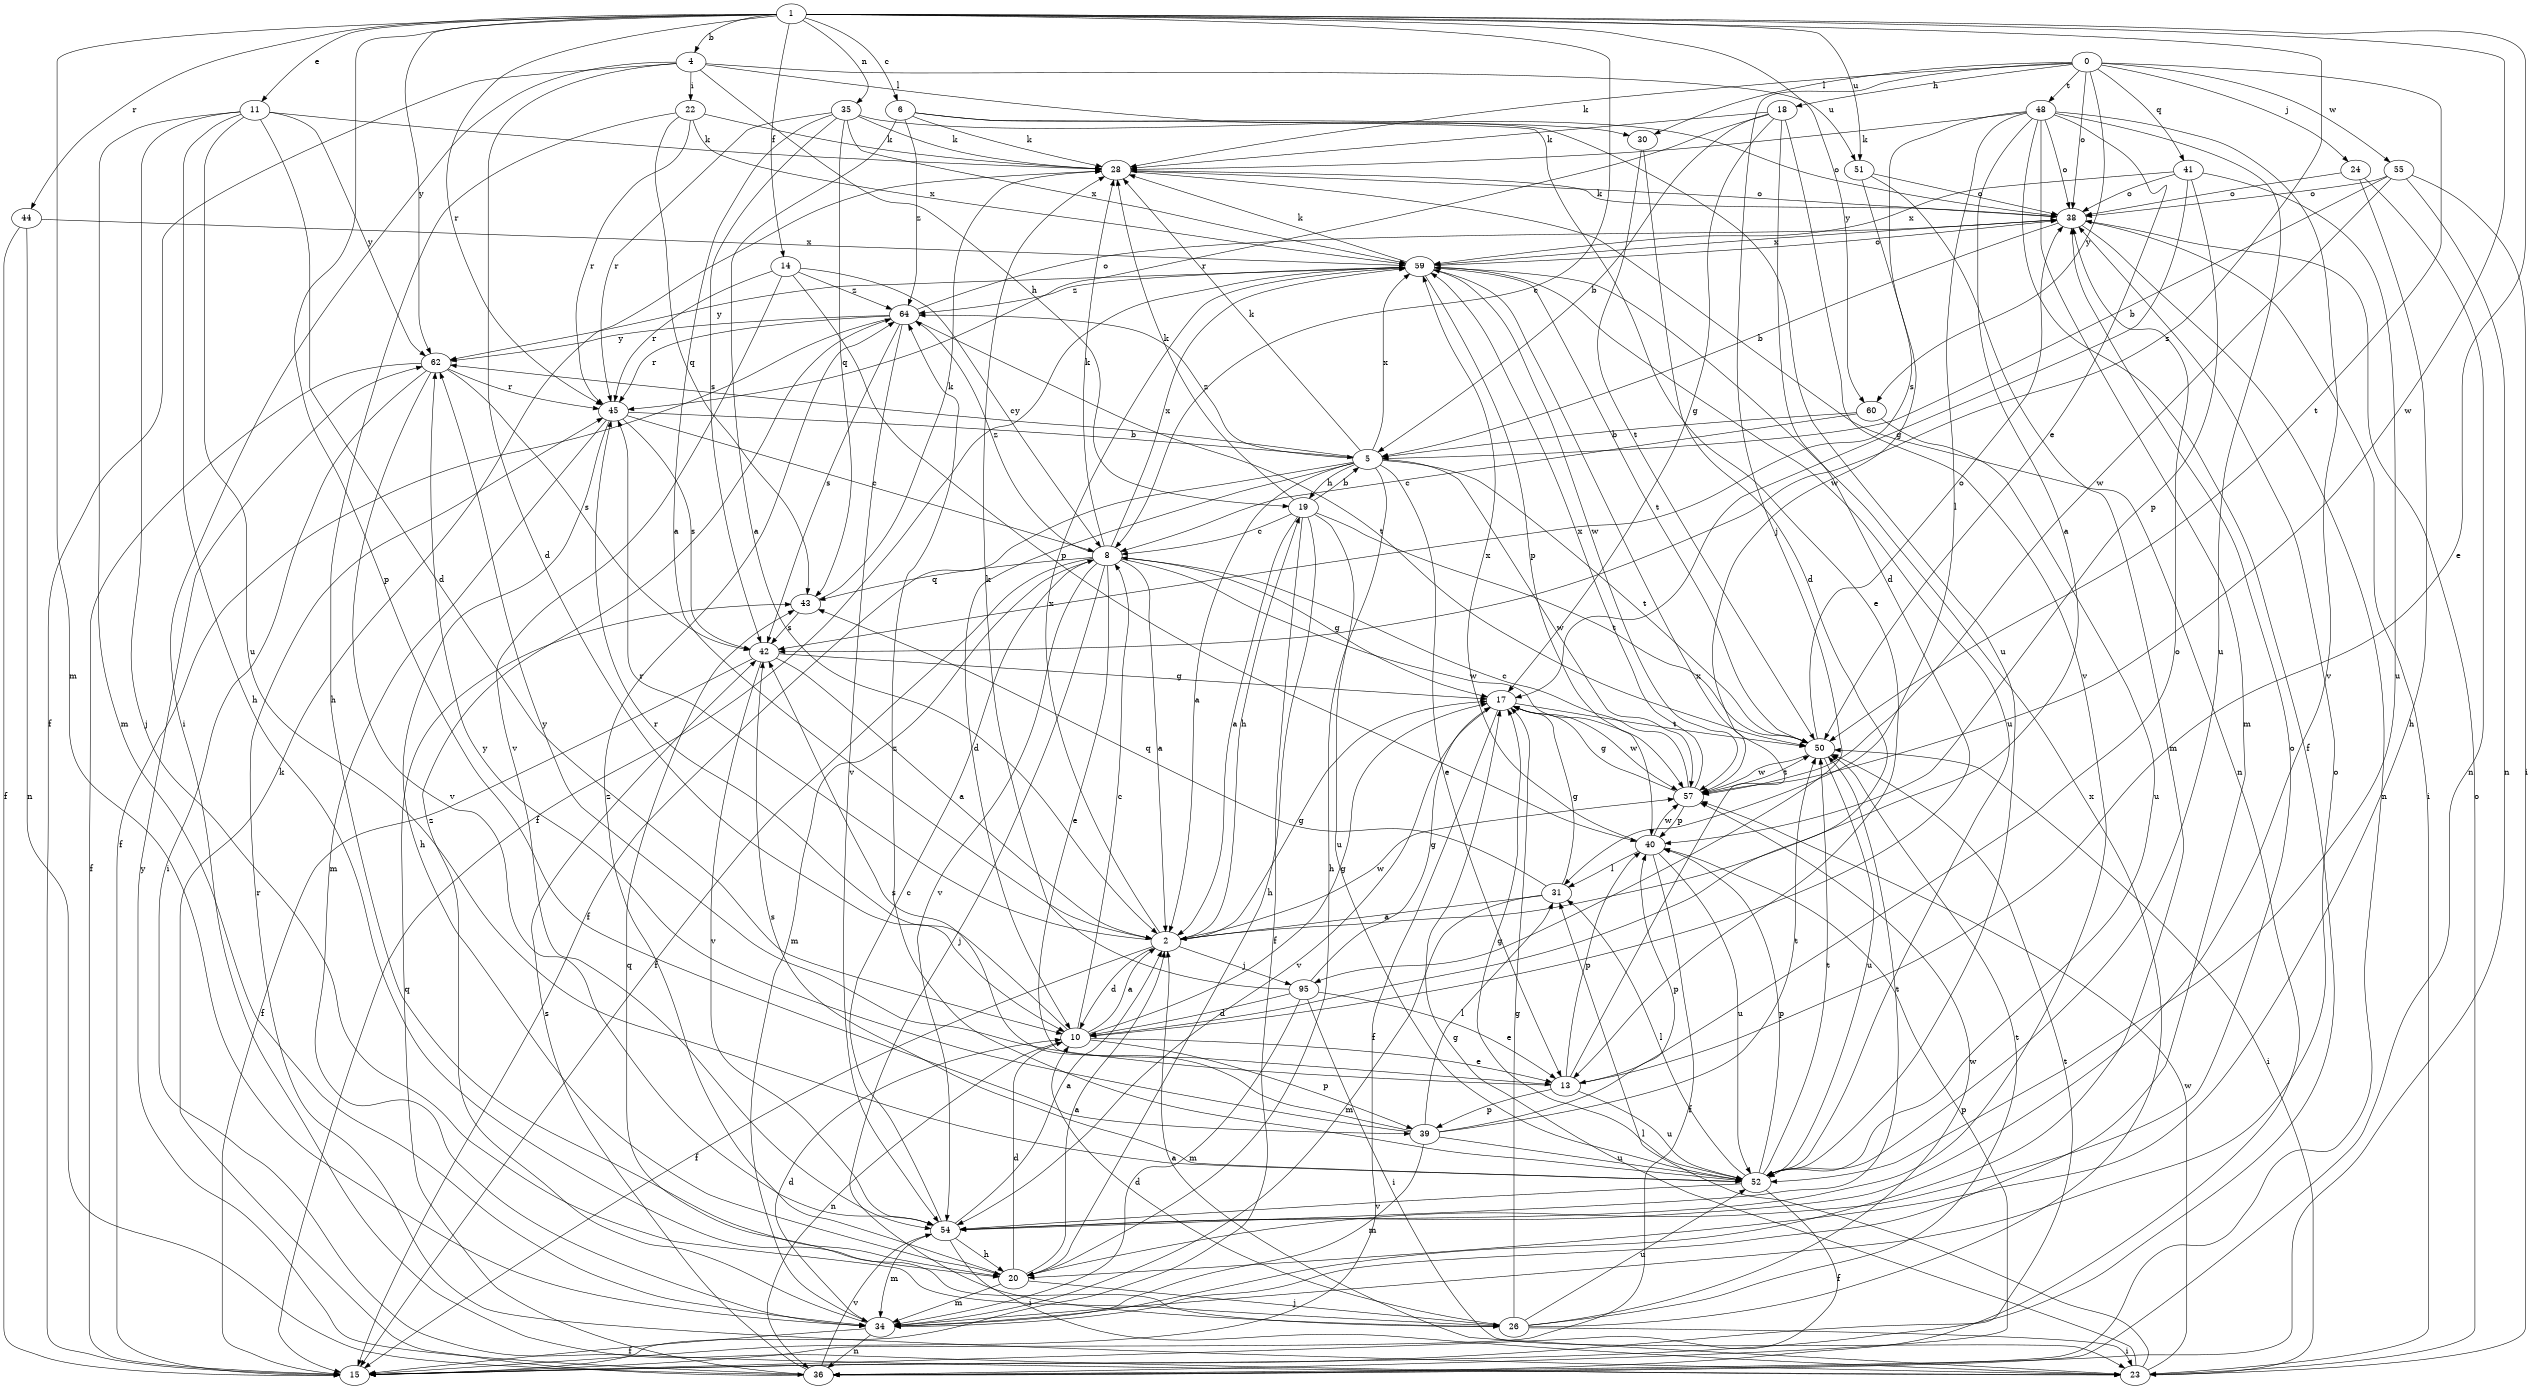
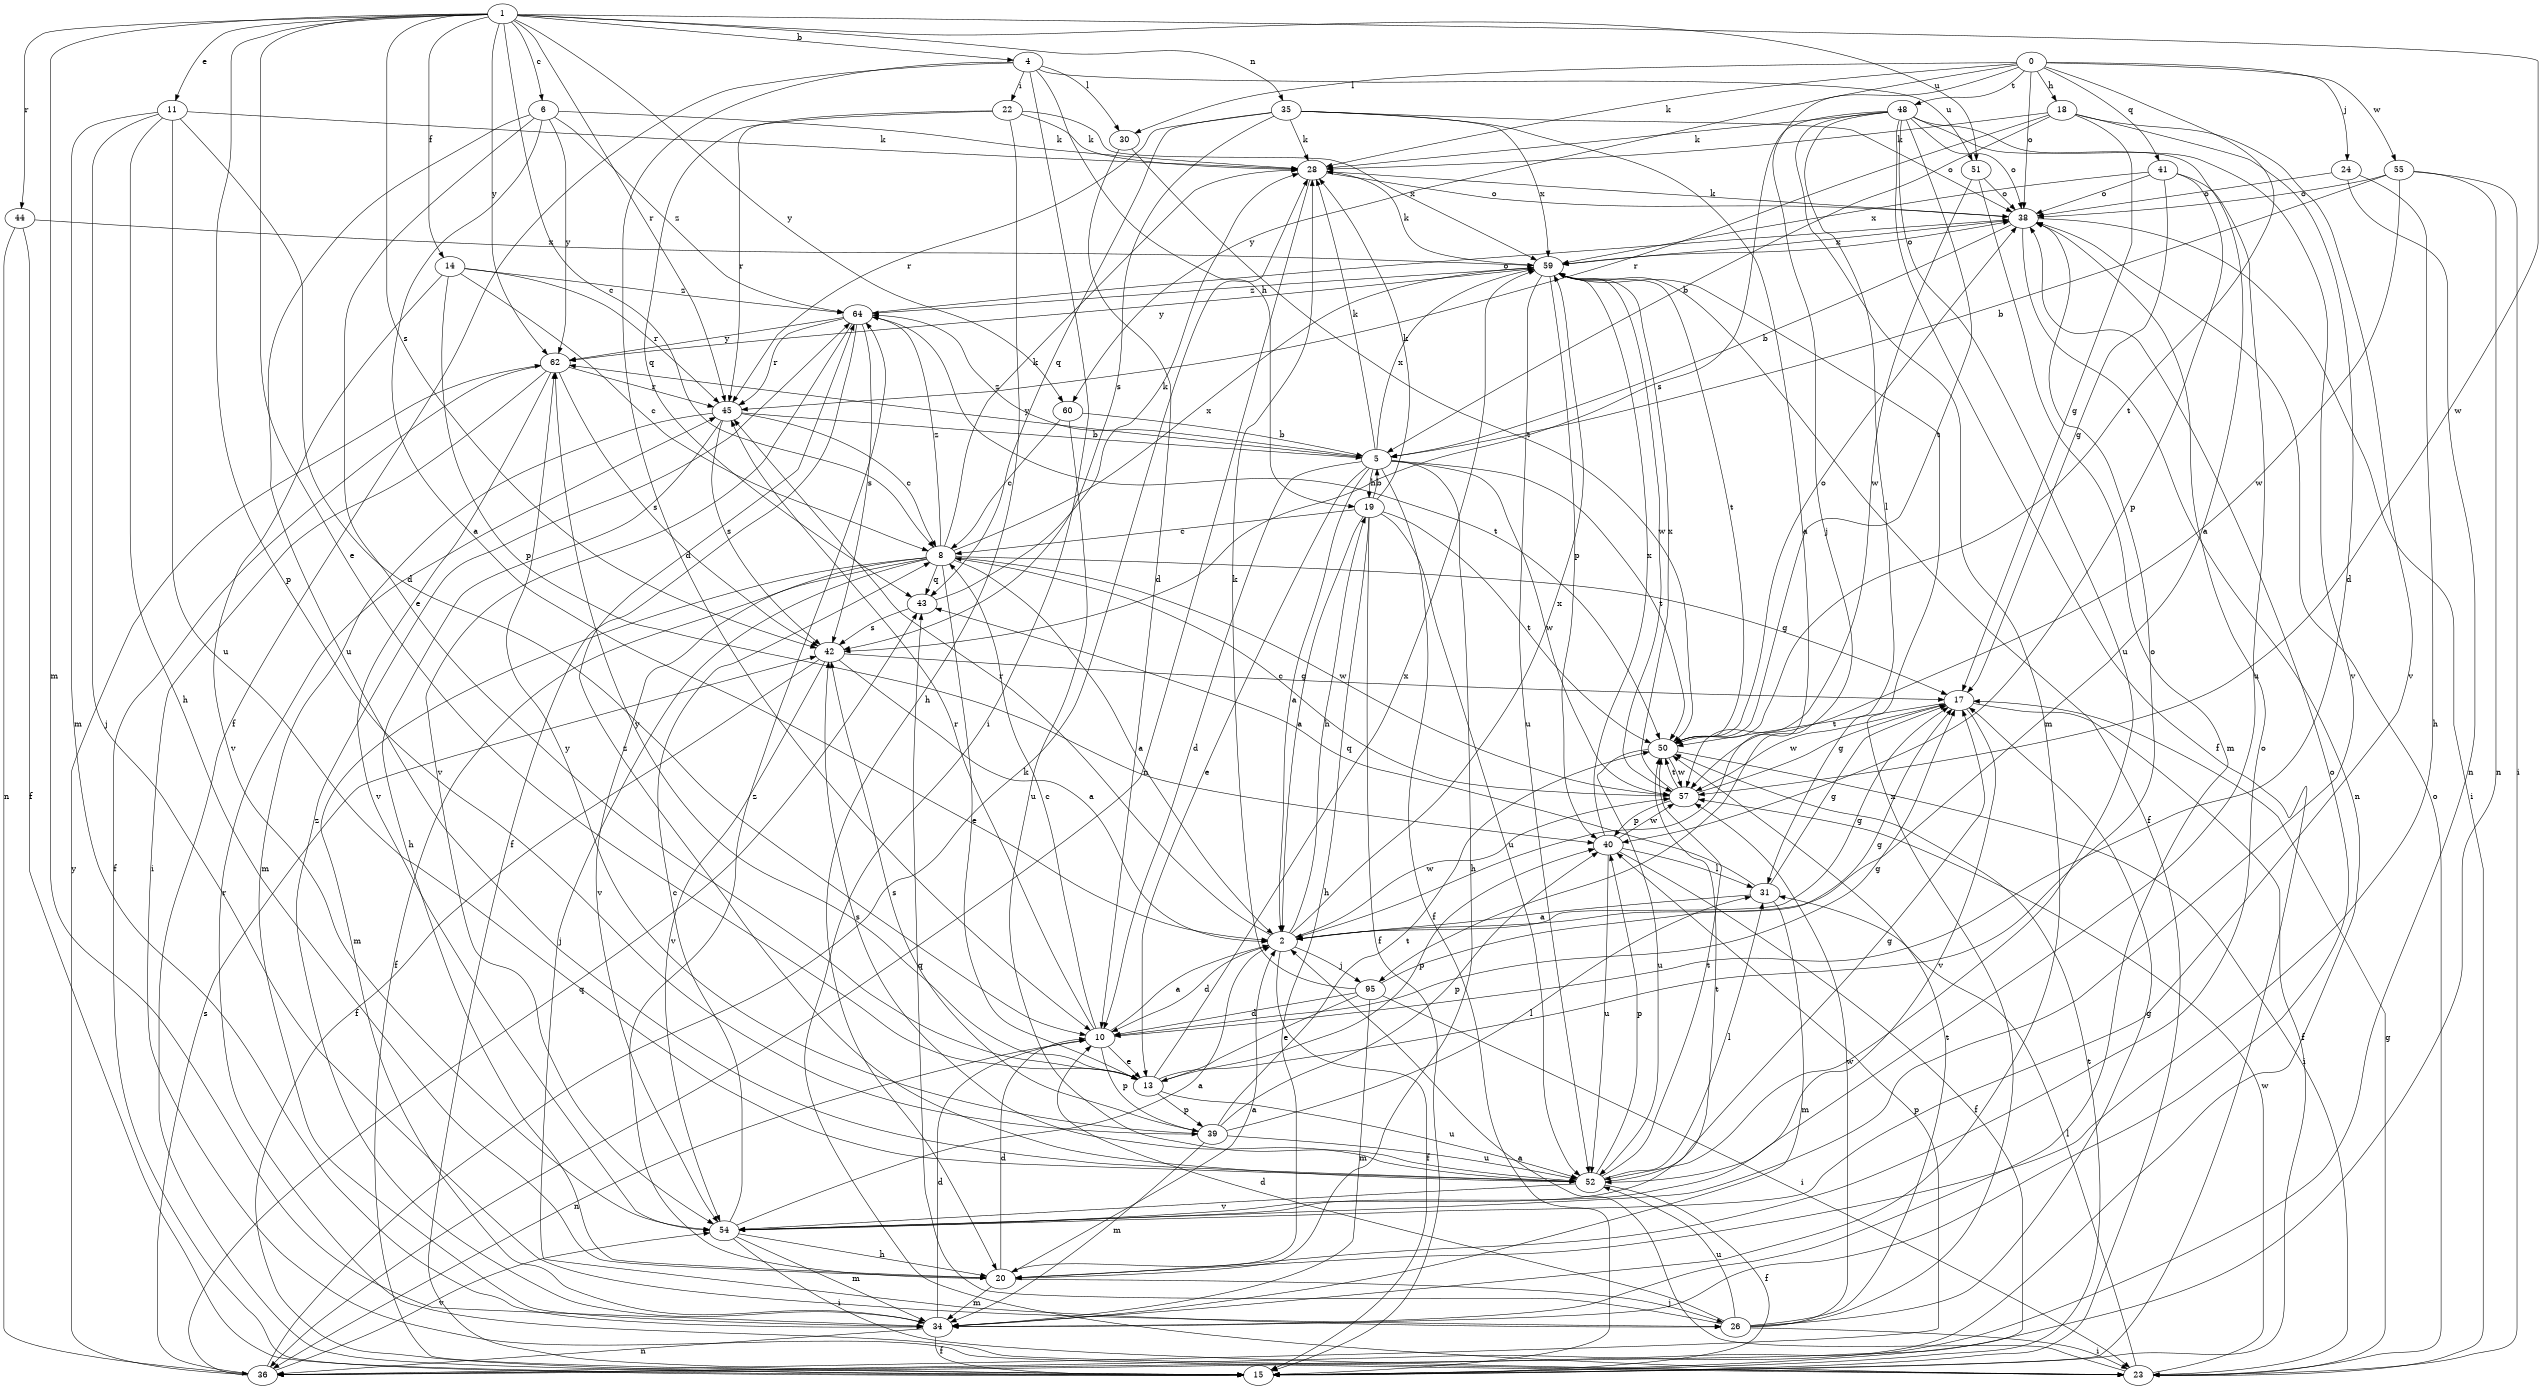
(360, 227) -> (566, 232)
(2052, 435) -> (1939, 435)
(2243, 1020) -> (2231, 955)
